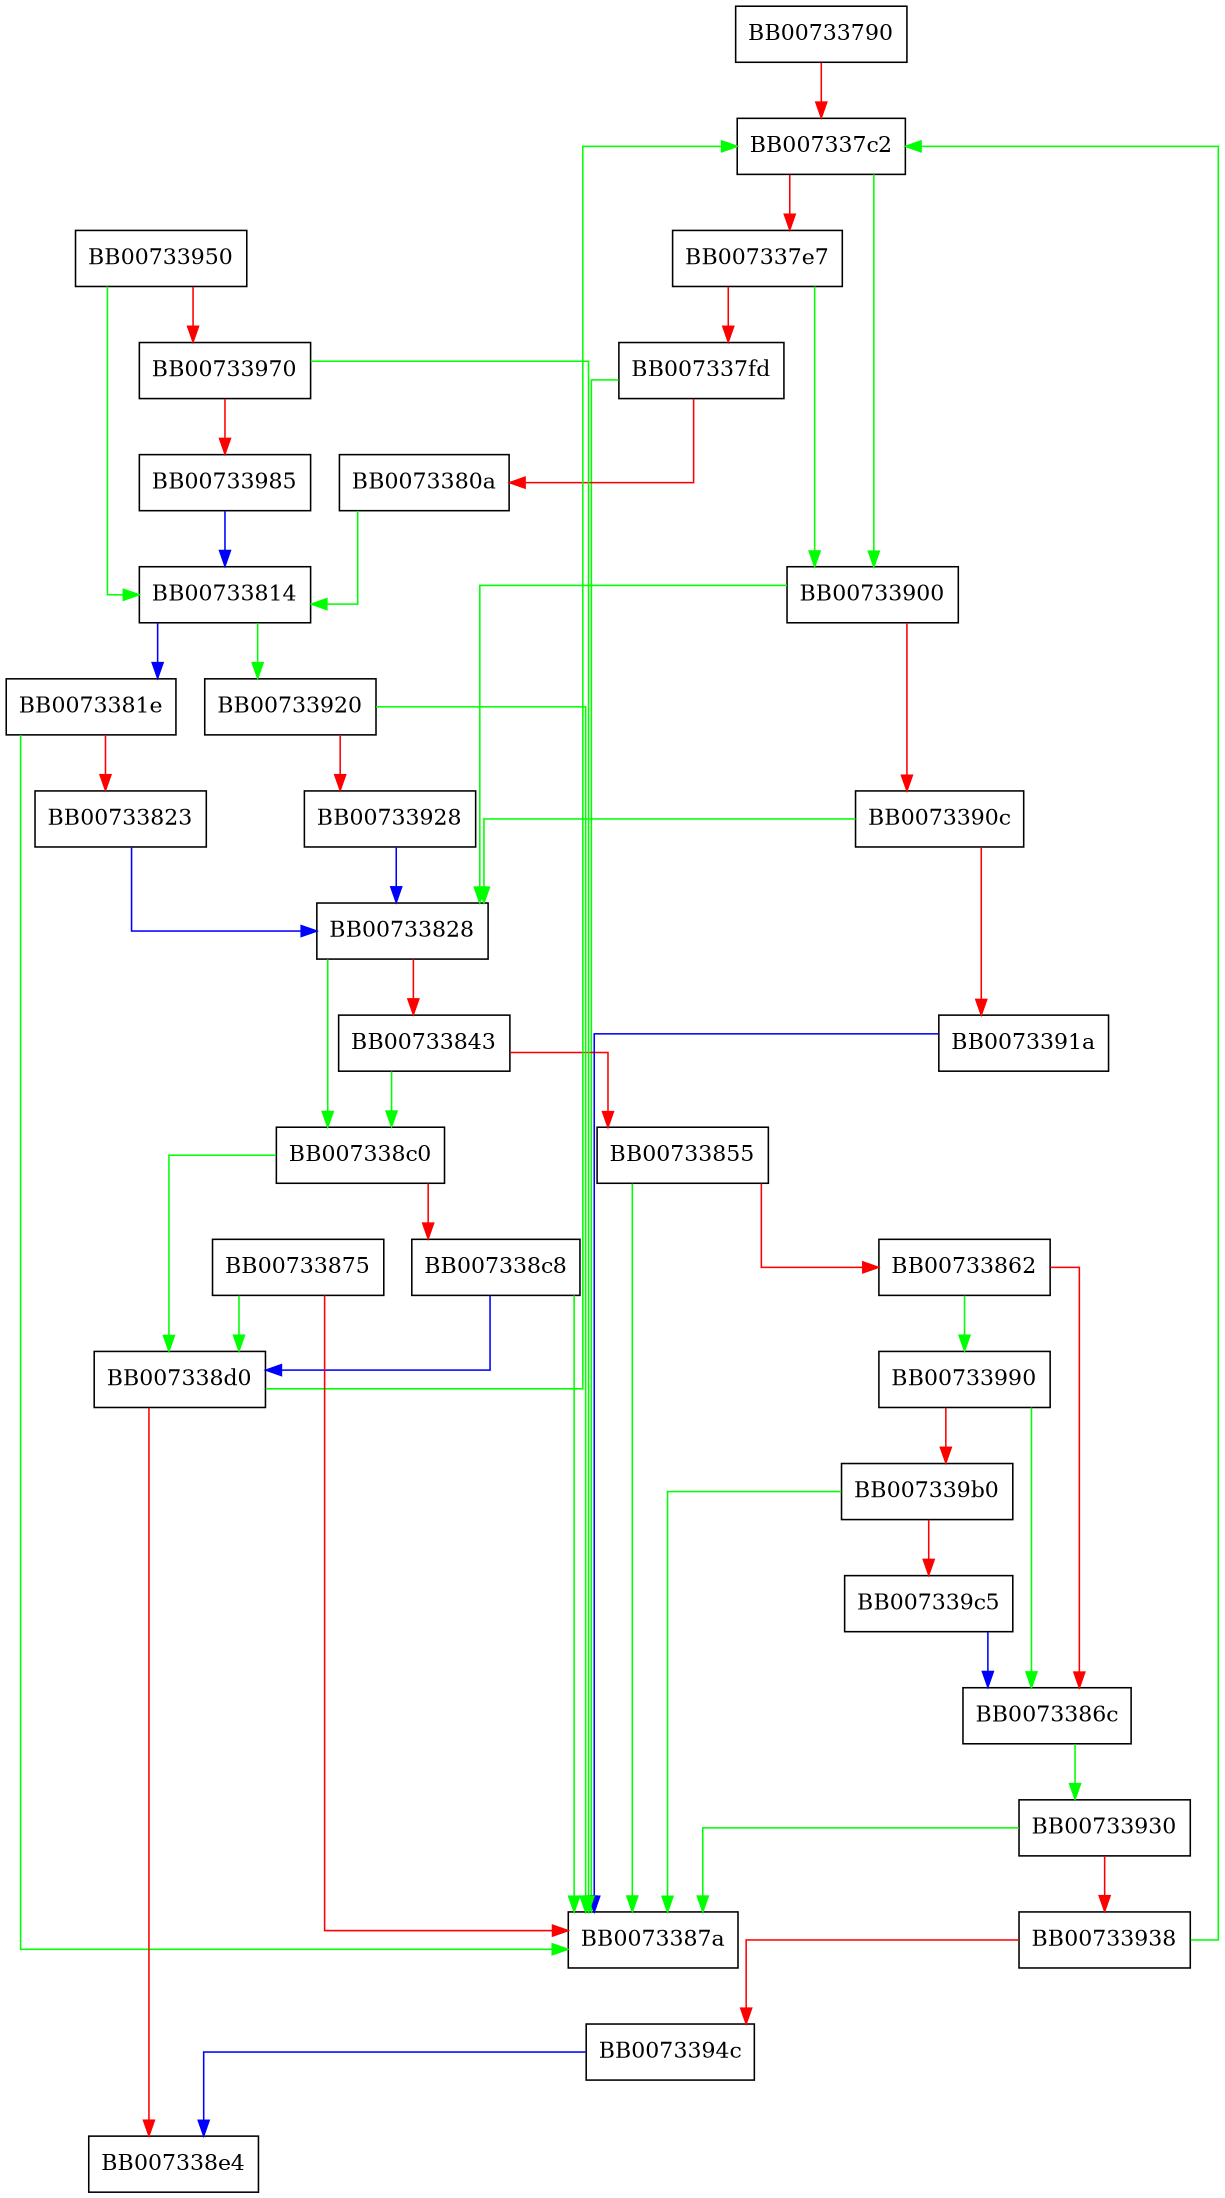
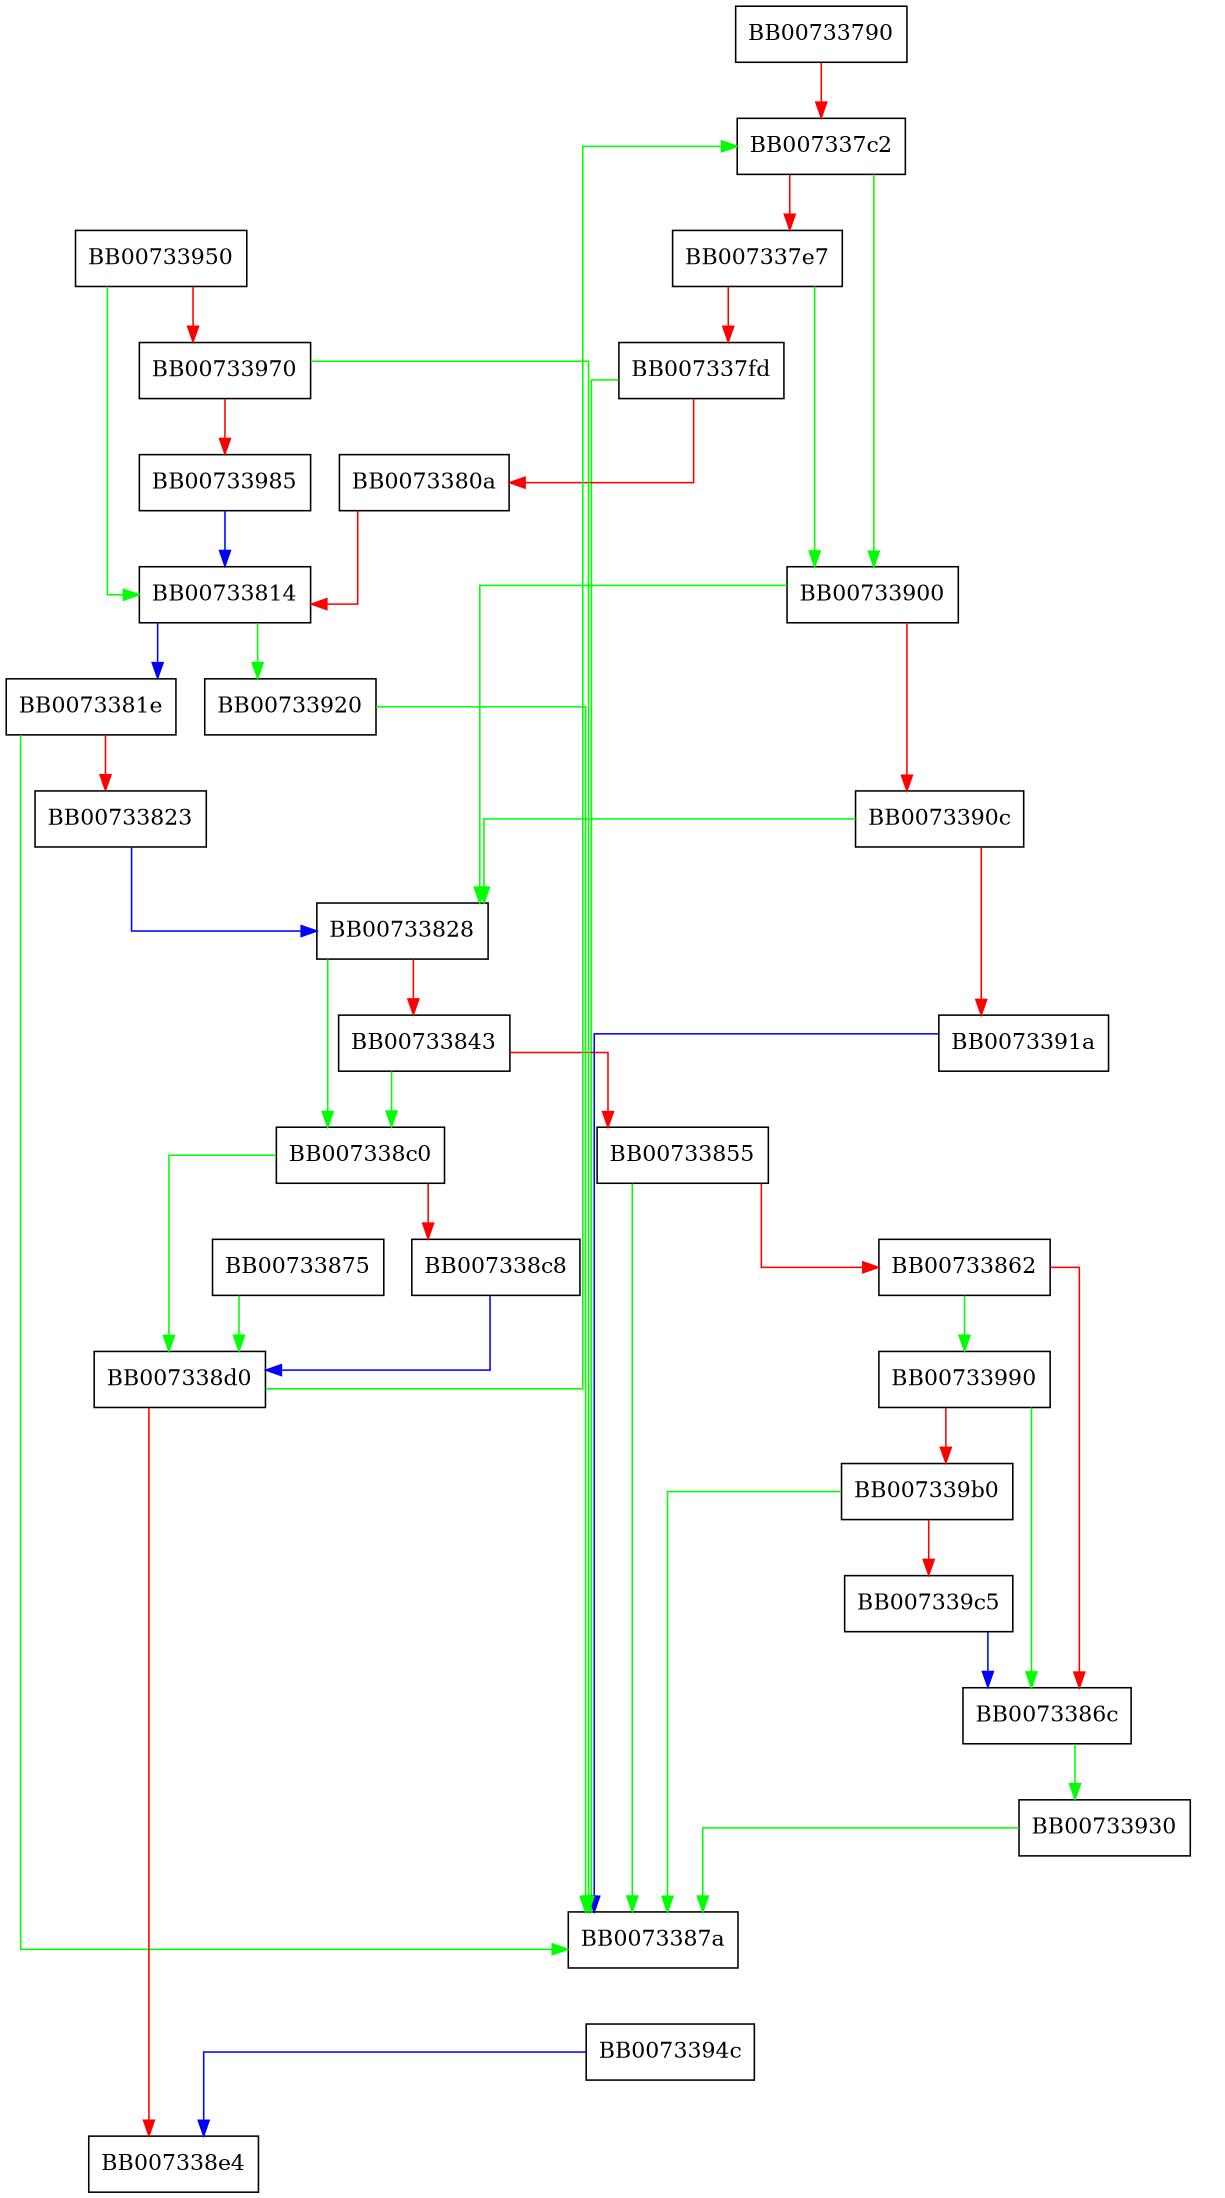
(358, 573) -> (358, 573)
(390, 819) -> none
(574, 1596) -> none
(325, 1727) -> none
(1105, 1940) -> none
